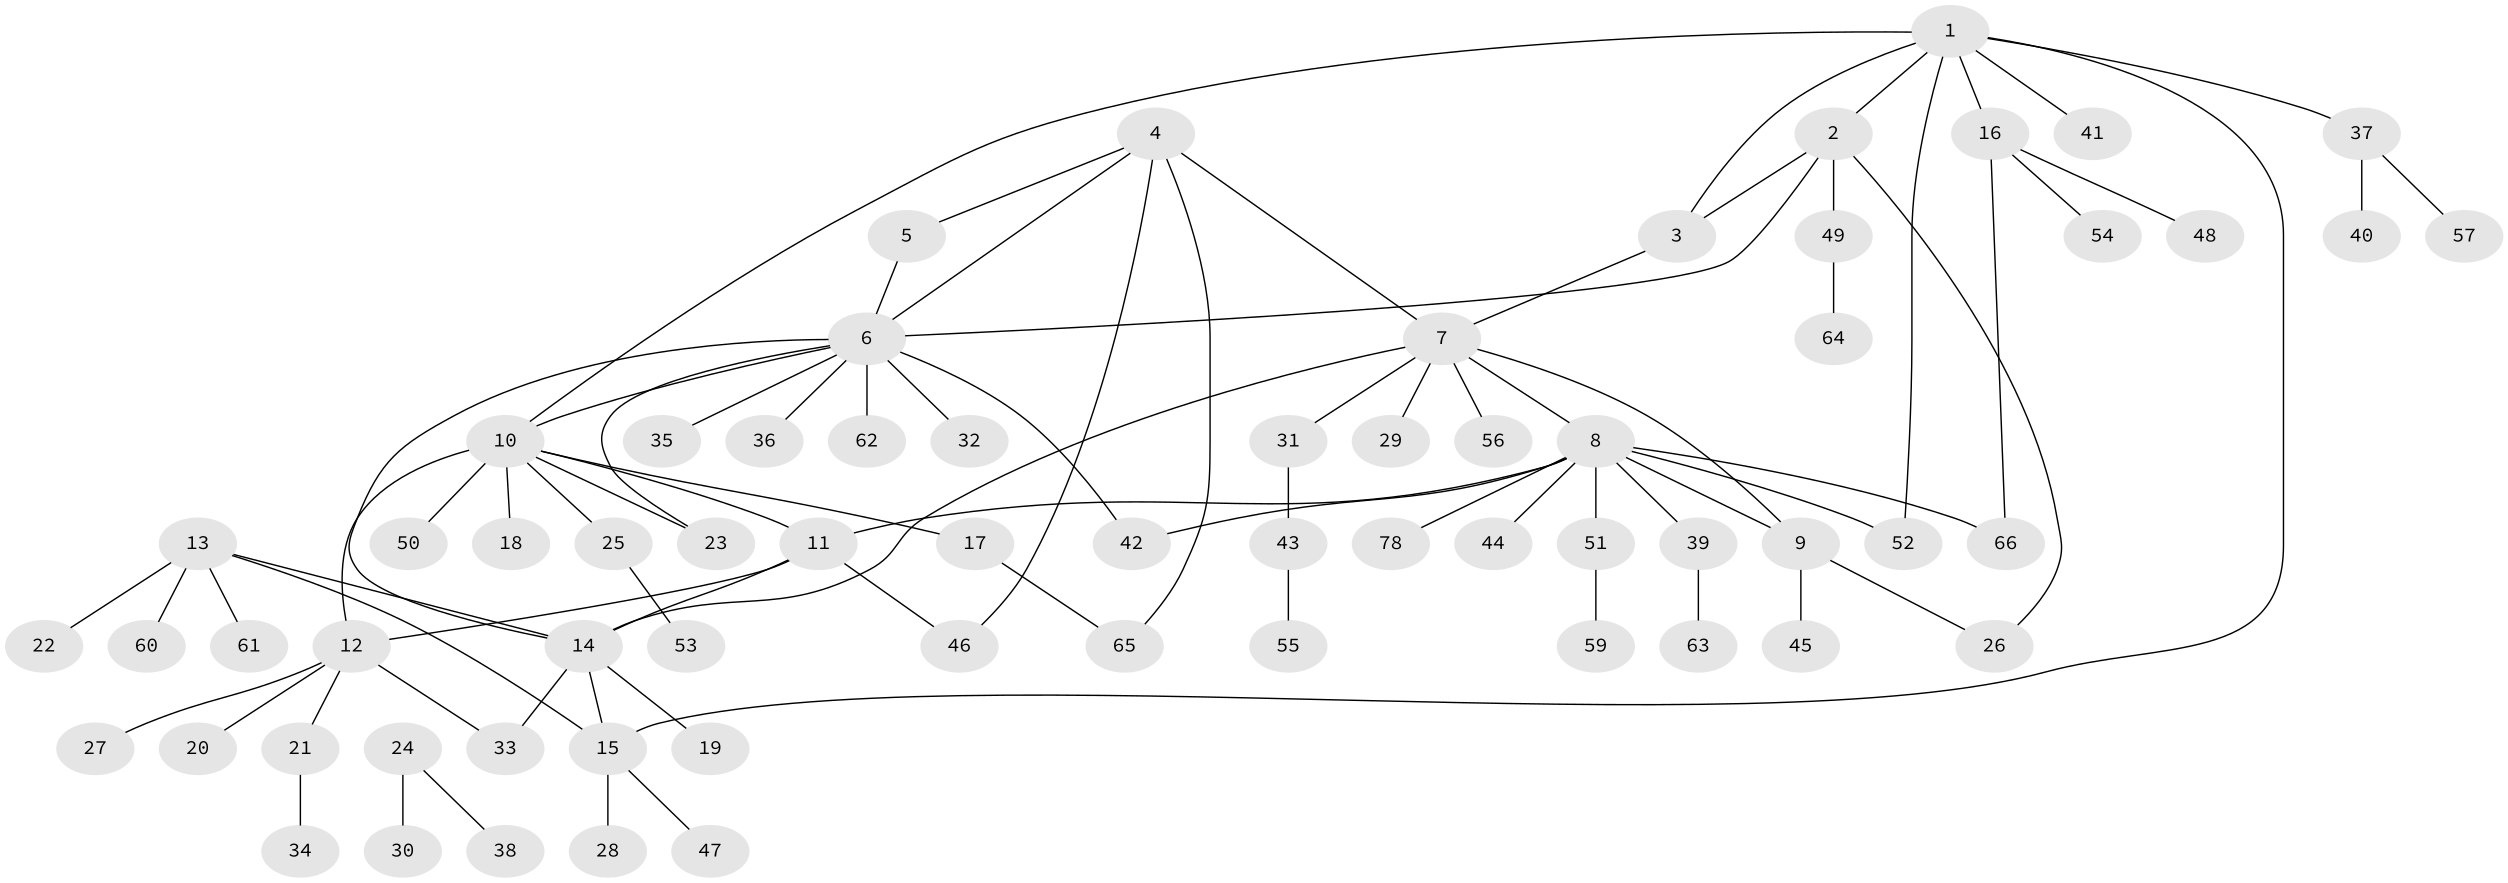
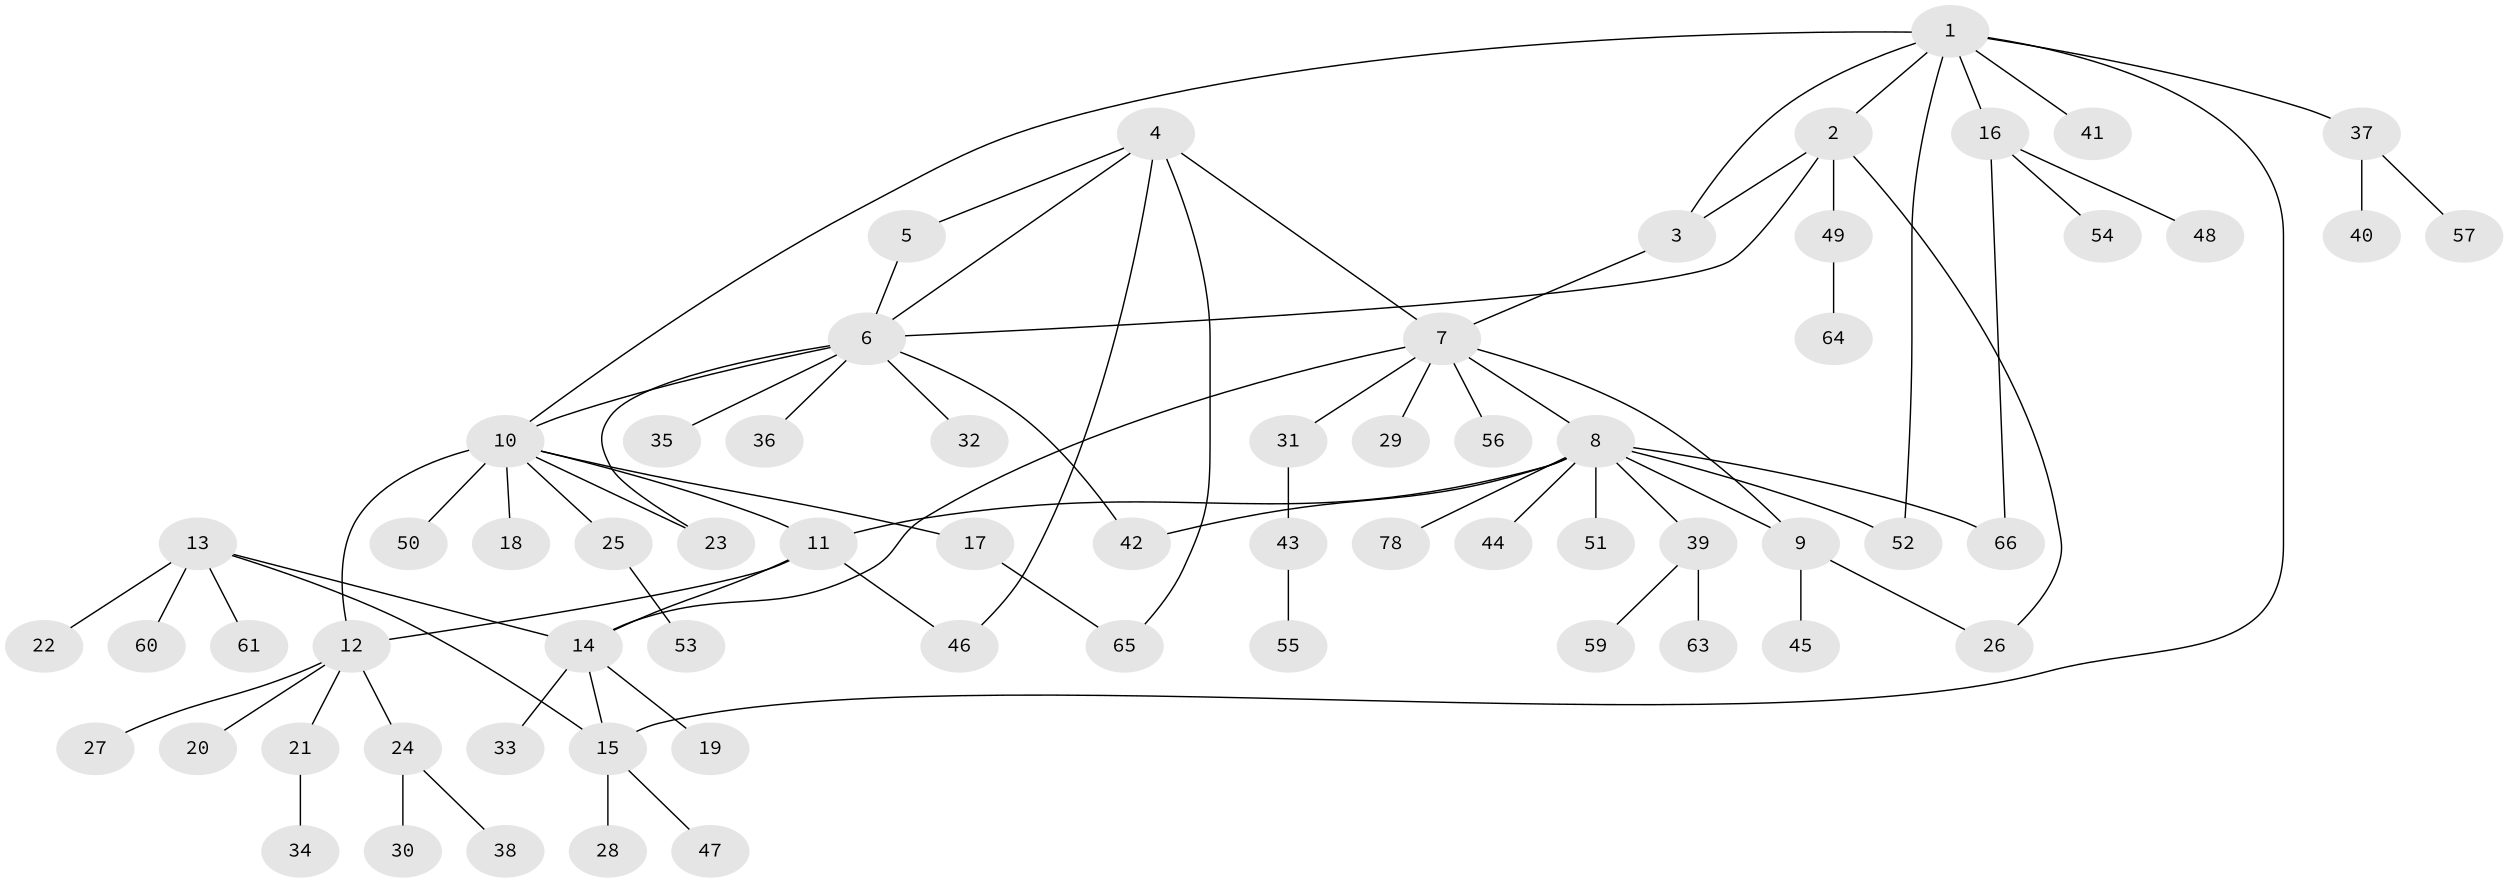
(446, 420) -> none
(867, 441) -> none
(1596, 595) -> (1647, 595)
(429, 698) -> (377, 698)
